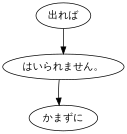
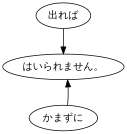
(59, 89) -> (68, 96)
